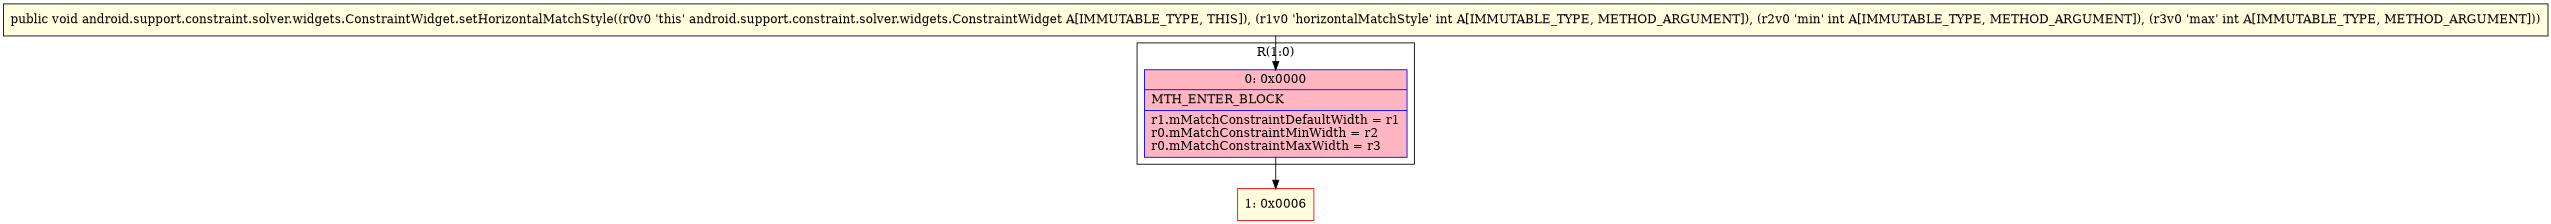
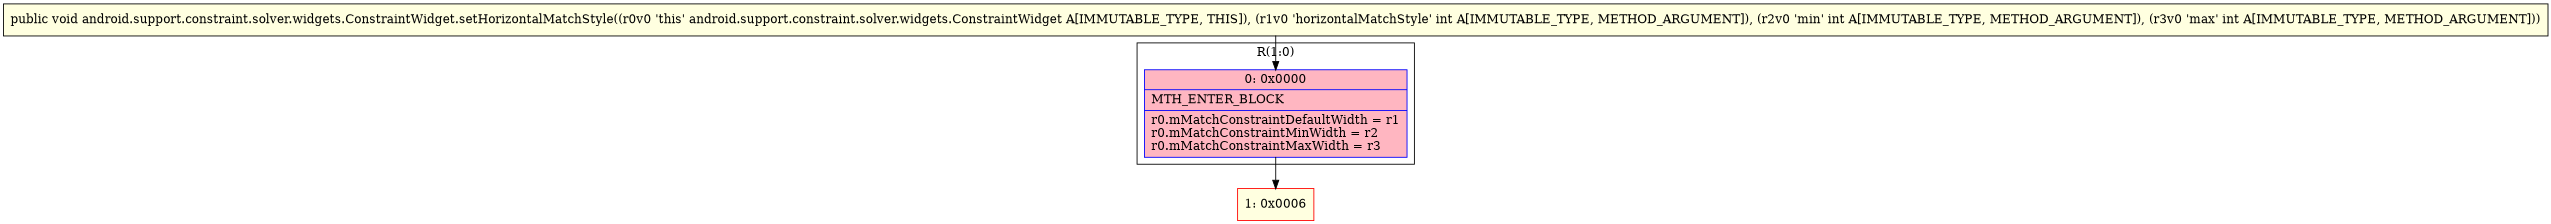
(1276, 120) -> (1276, 120)
